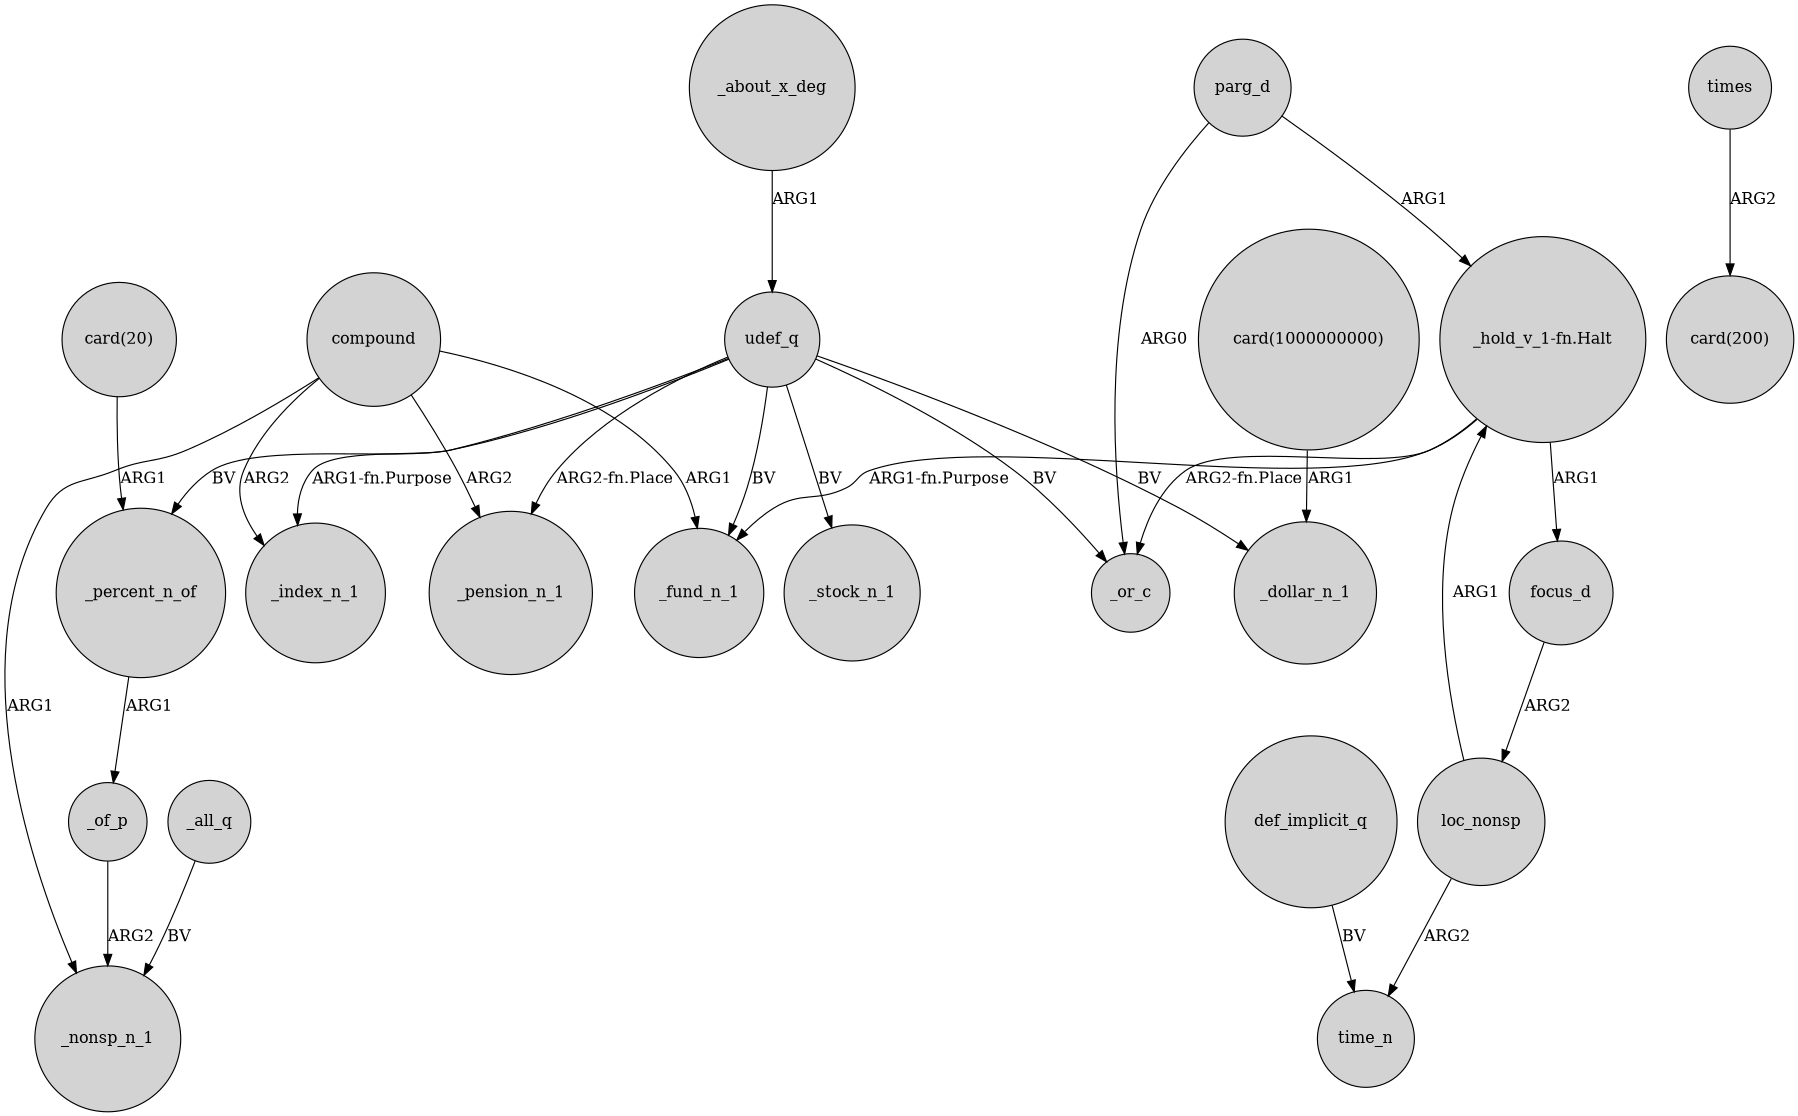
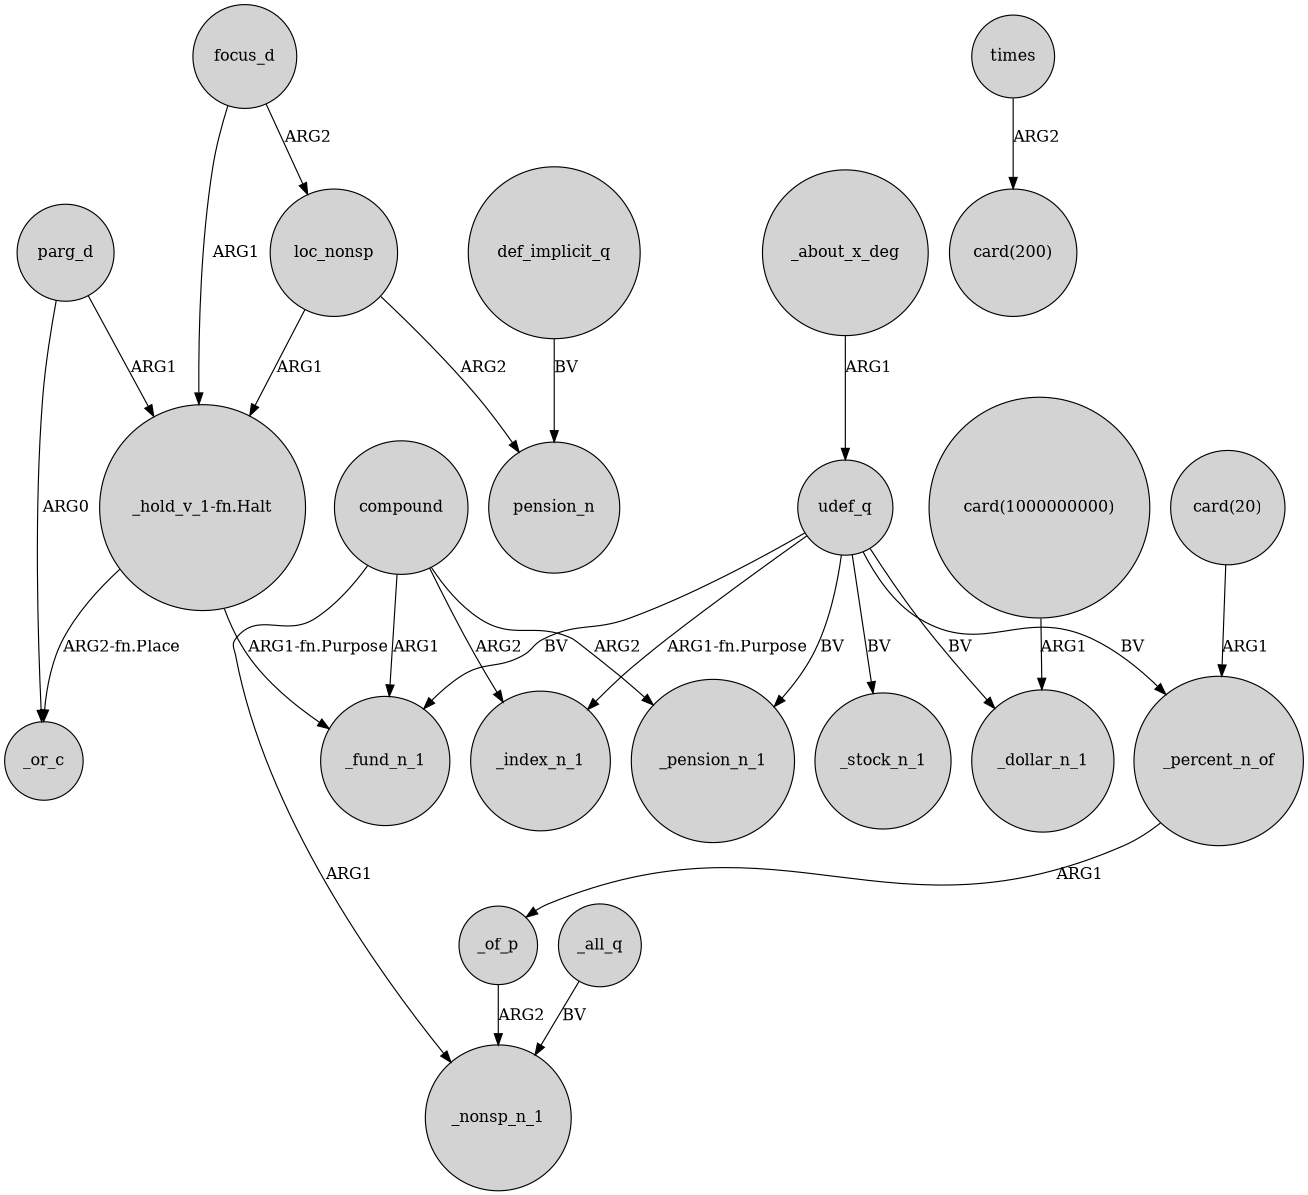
(969, 440) -> none
(615, 479) -> (832, 647)
(1553, 486) -> (204, 248)
(1366, 1039) -> (554, 508)
